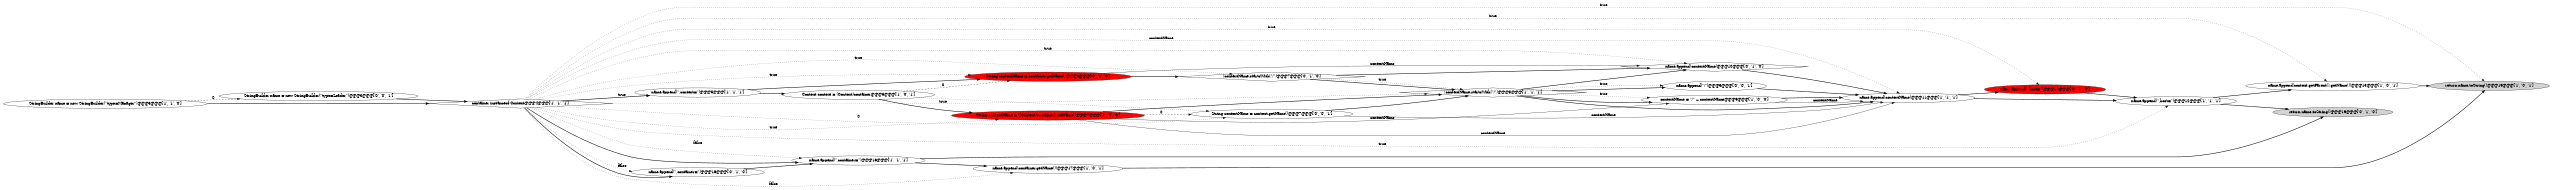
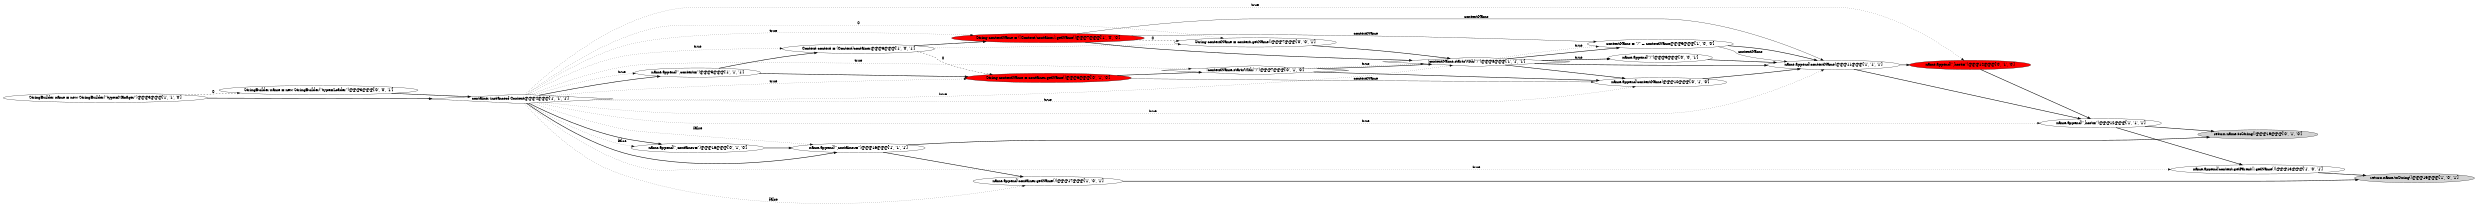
(1499, 7) -> (650, 53)
(1161, 38) -> (1153, 112)
(1714, 67) -> (1660, 82)
(1613, 118) -> none
